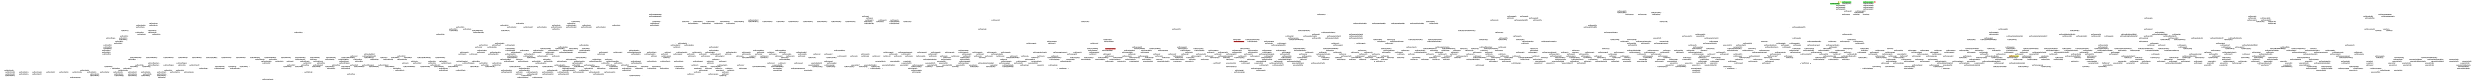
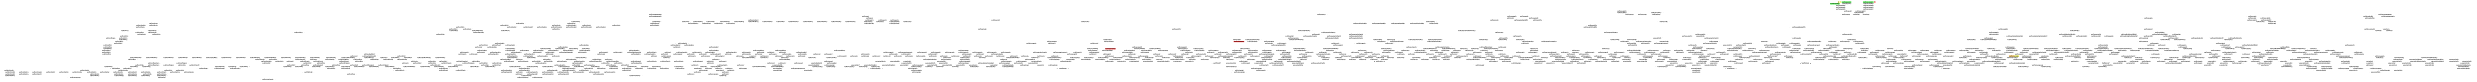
(1316, 38) -> none
